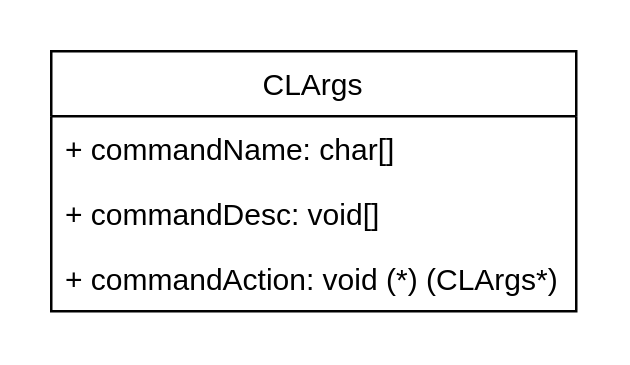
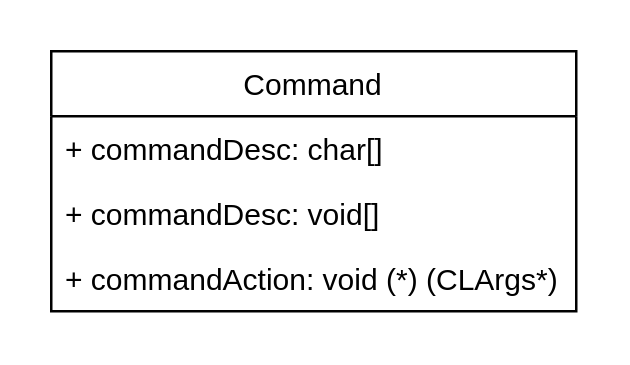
(313, 85) -> (313, 85)
(230, 150) -> (230, 150)
